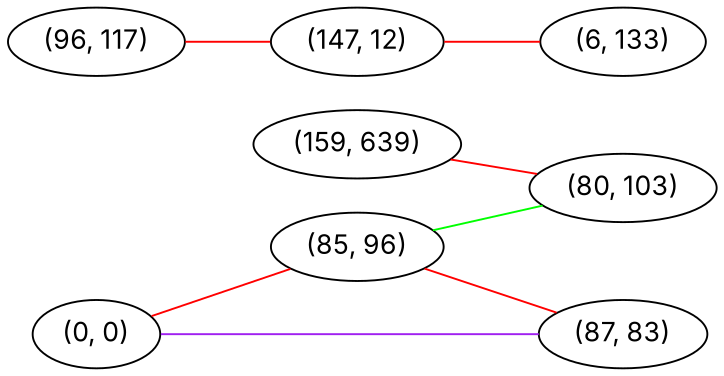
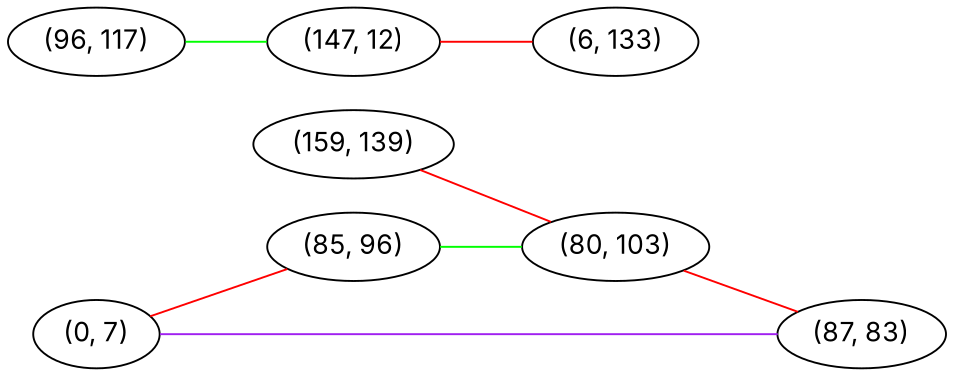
(228, 42) -> (226, 42)
(357, 144) -> (354, 144)
(491, 291) -> (741, 291)
(96, 334) -> (96, 334)
